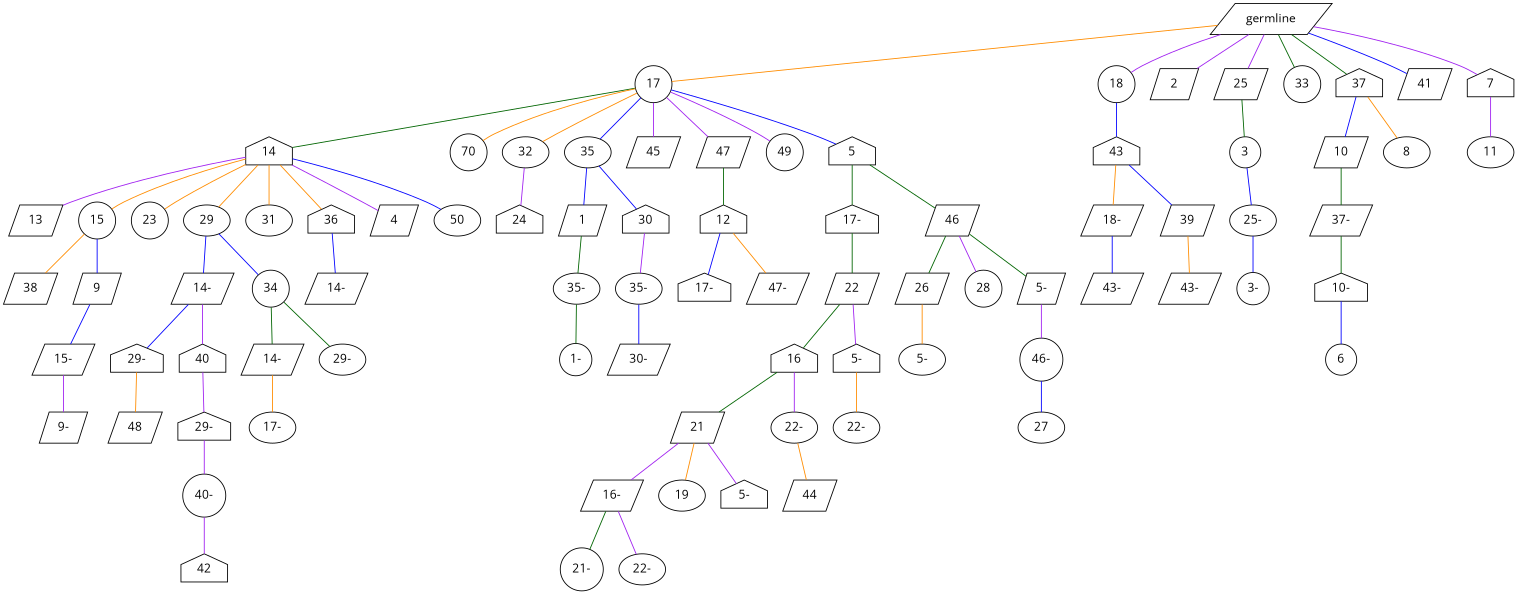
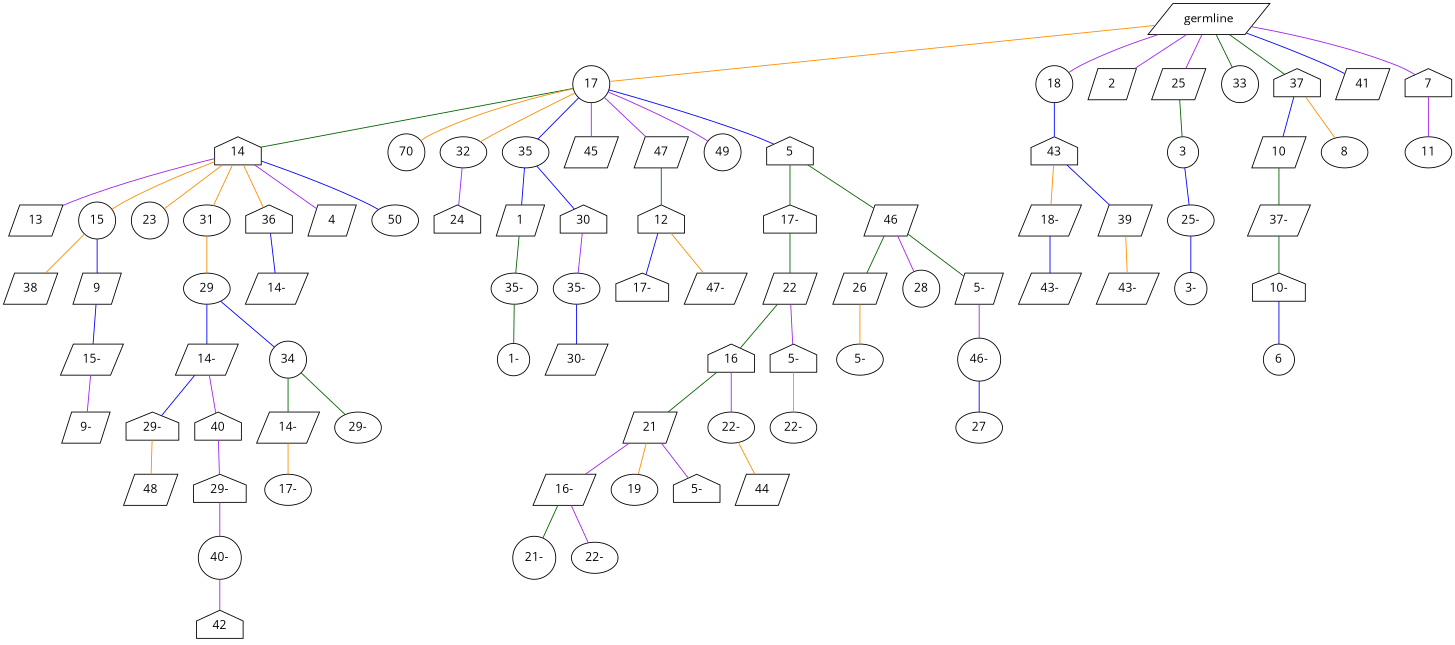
(238, 186) -> (207, 255)
